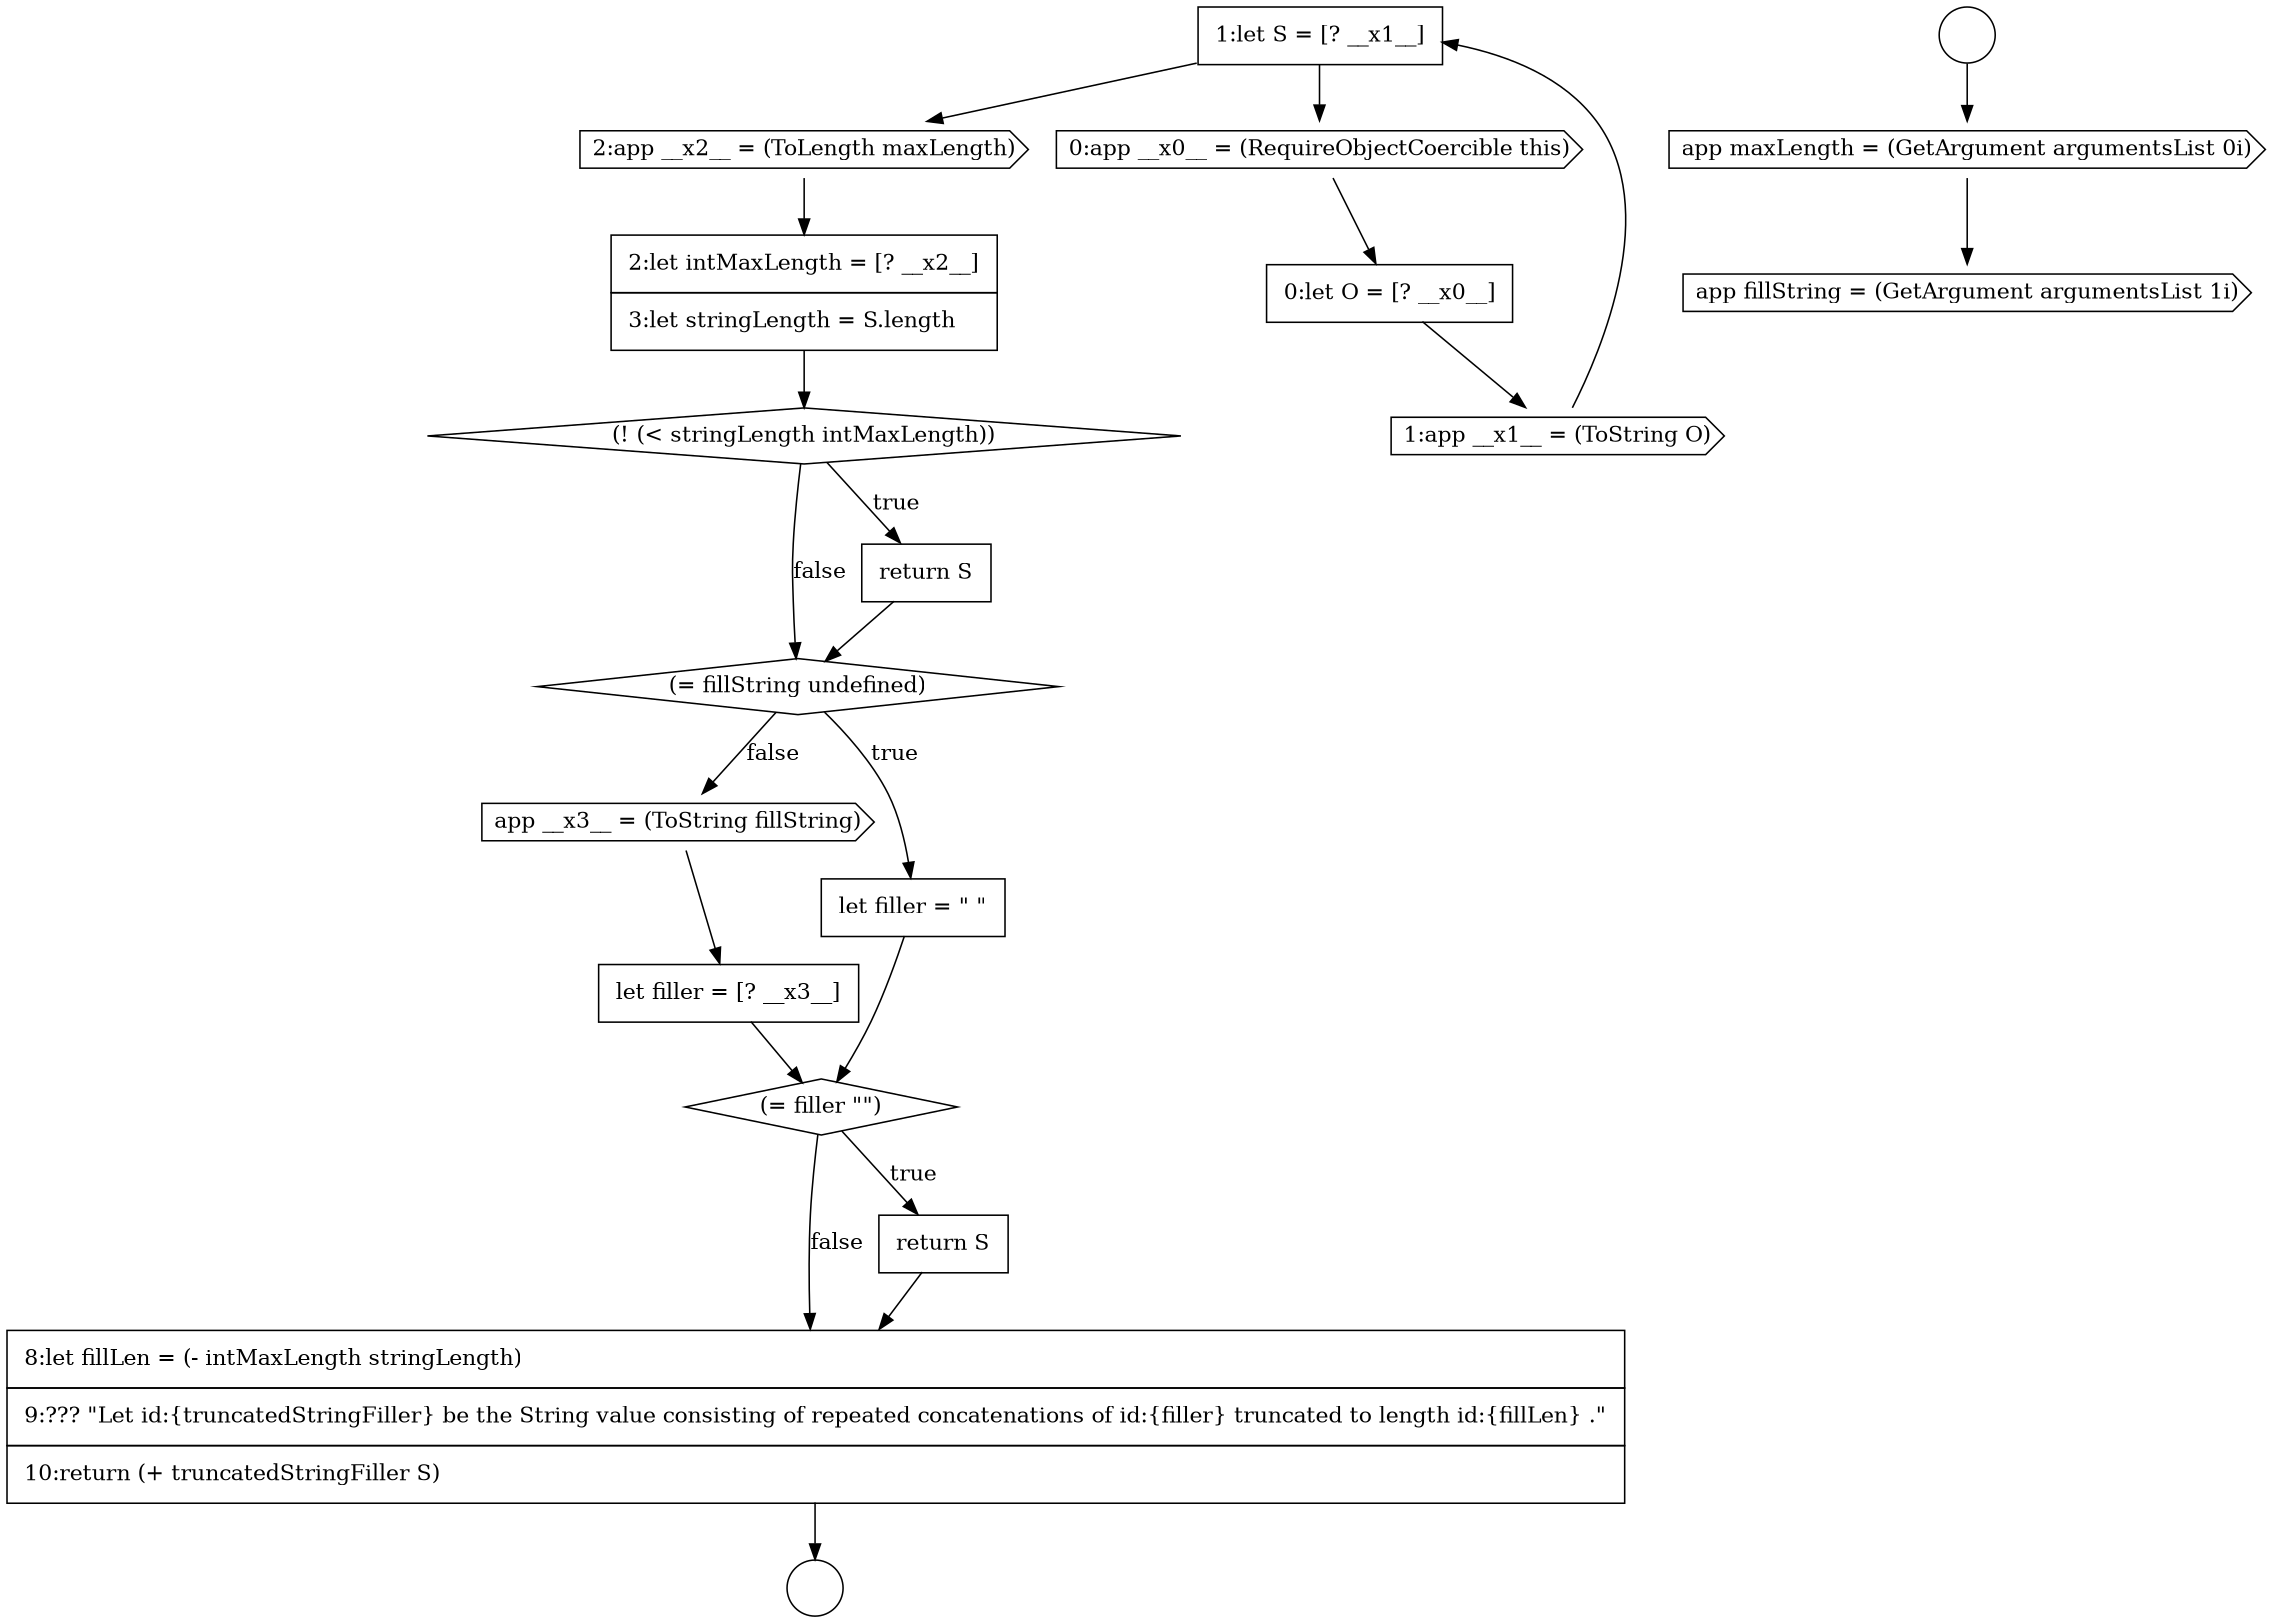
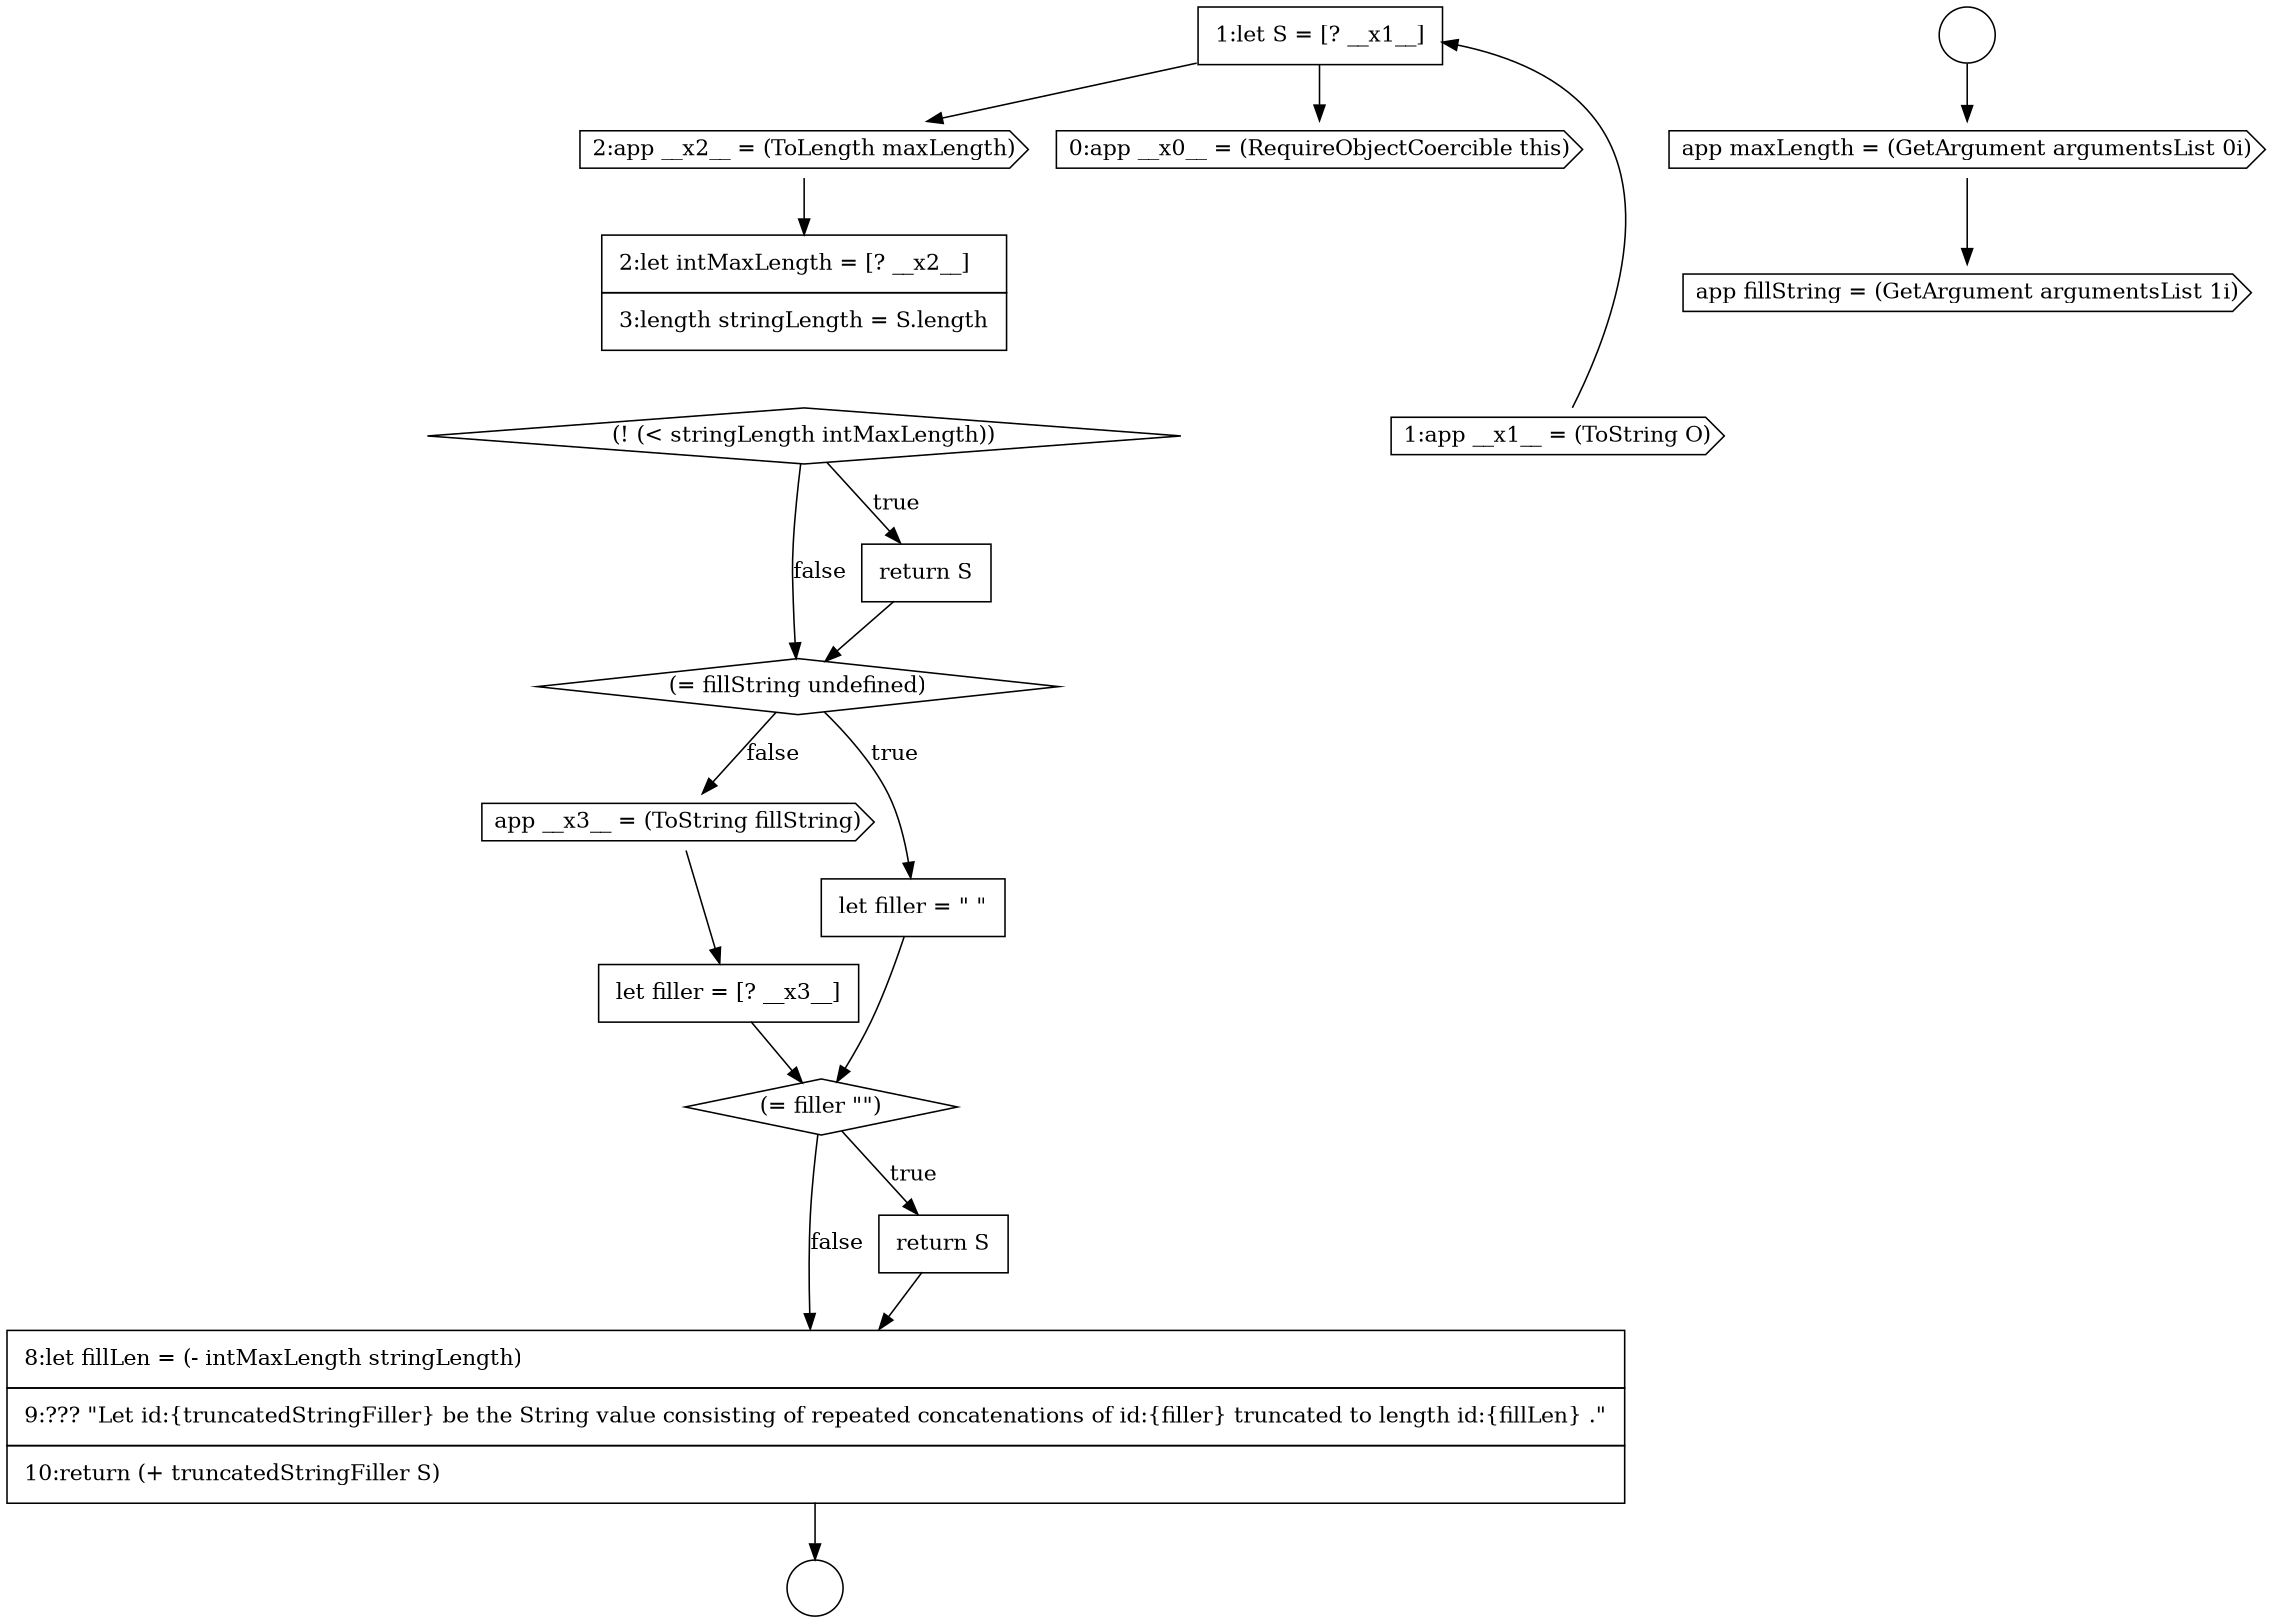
(1390, 293) -> none
(792, 321) -> (804, 321)
(804, 371) -> none
